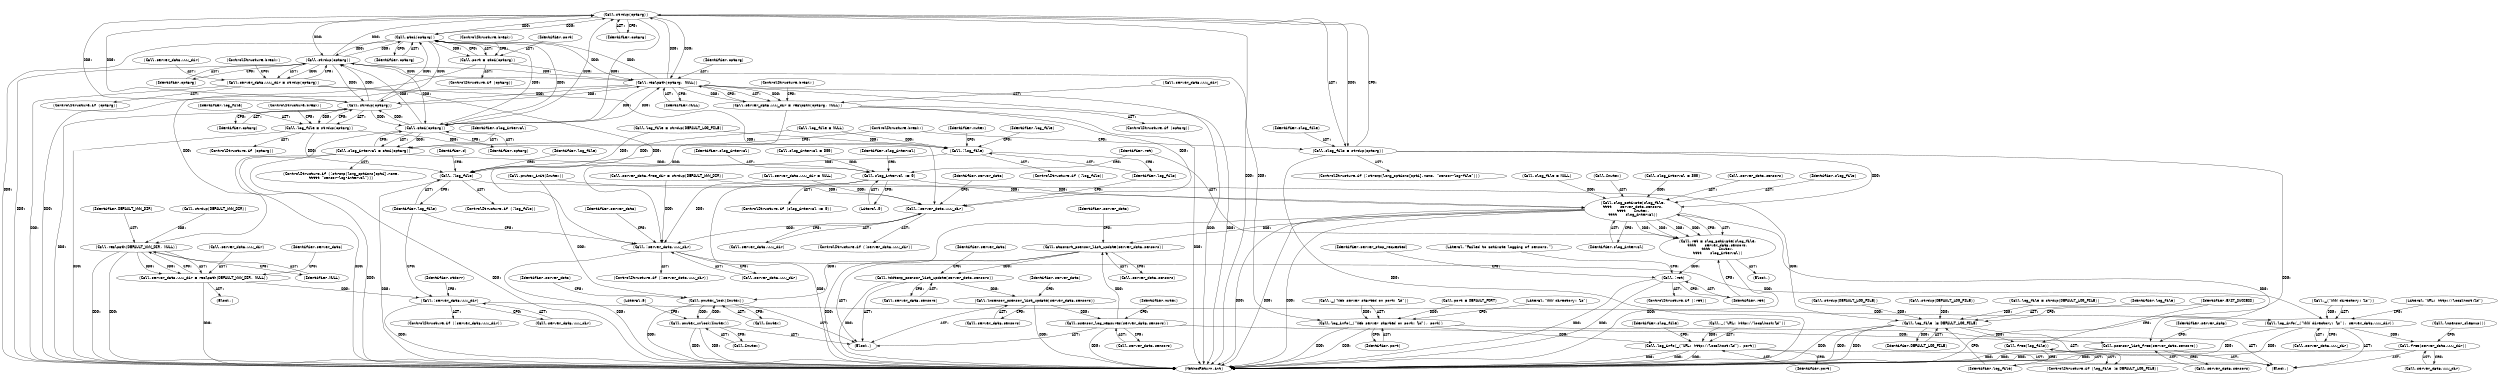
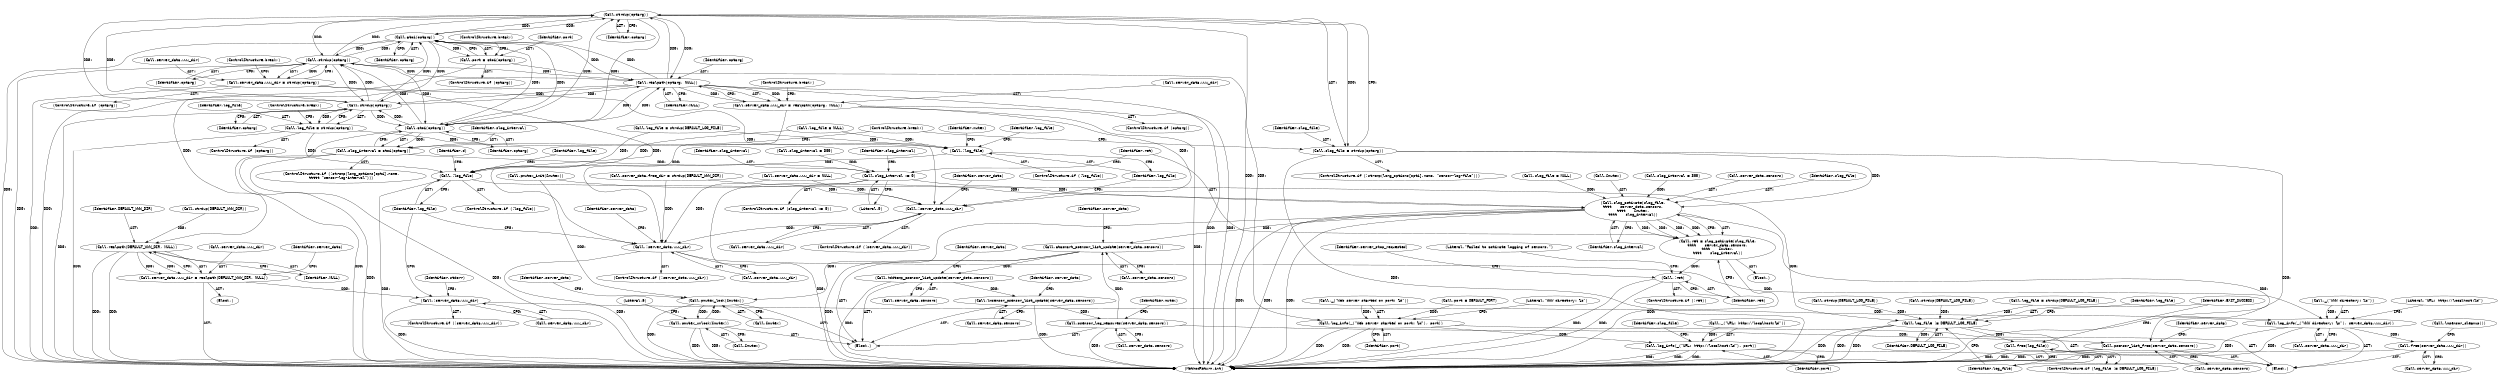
(209, 323) -> (209, 323)
